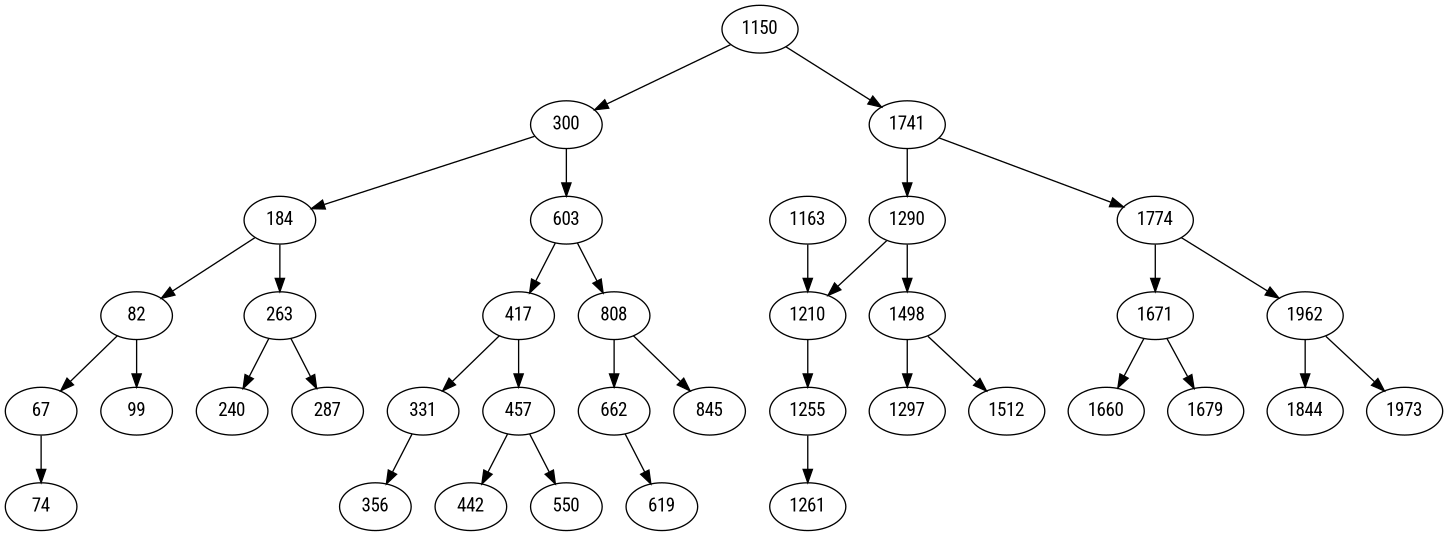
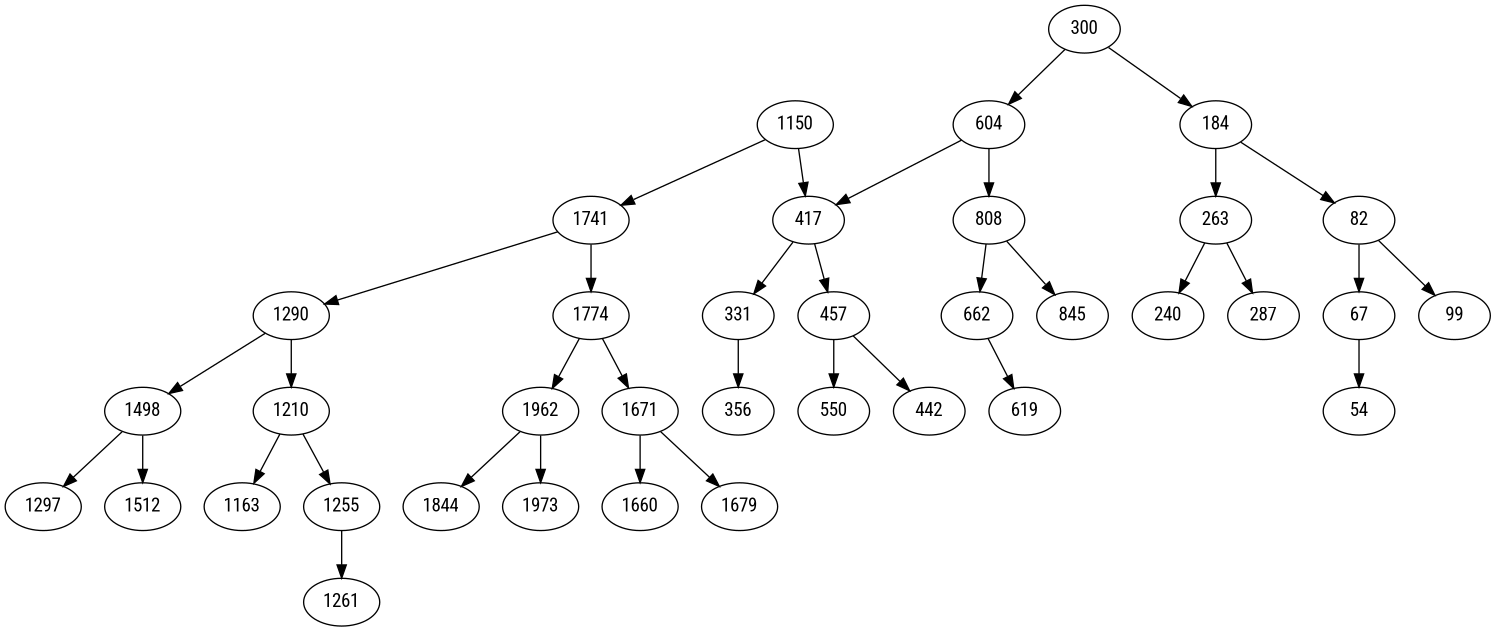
(669, 74) -> (801, 166)
(566, 220) -> (989, 125)
(808, 261) -> (270, 453)
(41, 507) -> (1359, 411)
